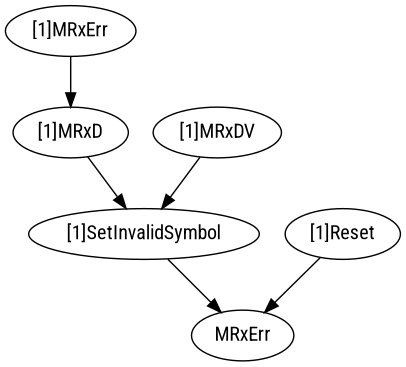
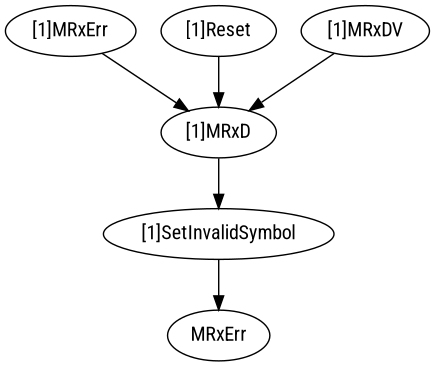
(185, 177) -> (298, 78)
(297, 280) -> (219, 75)
